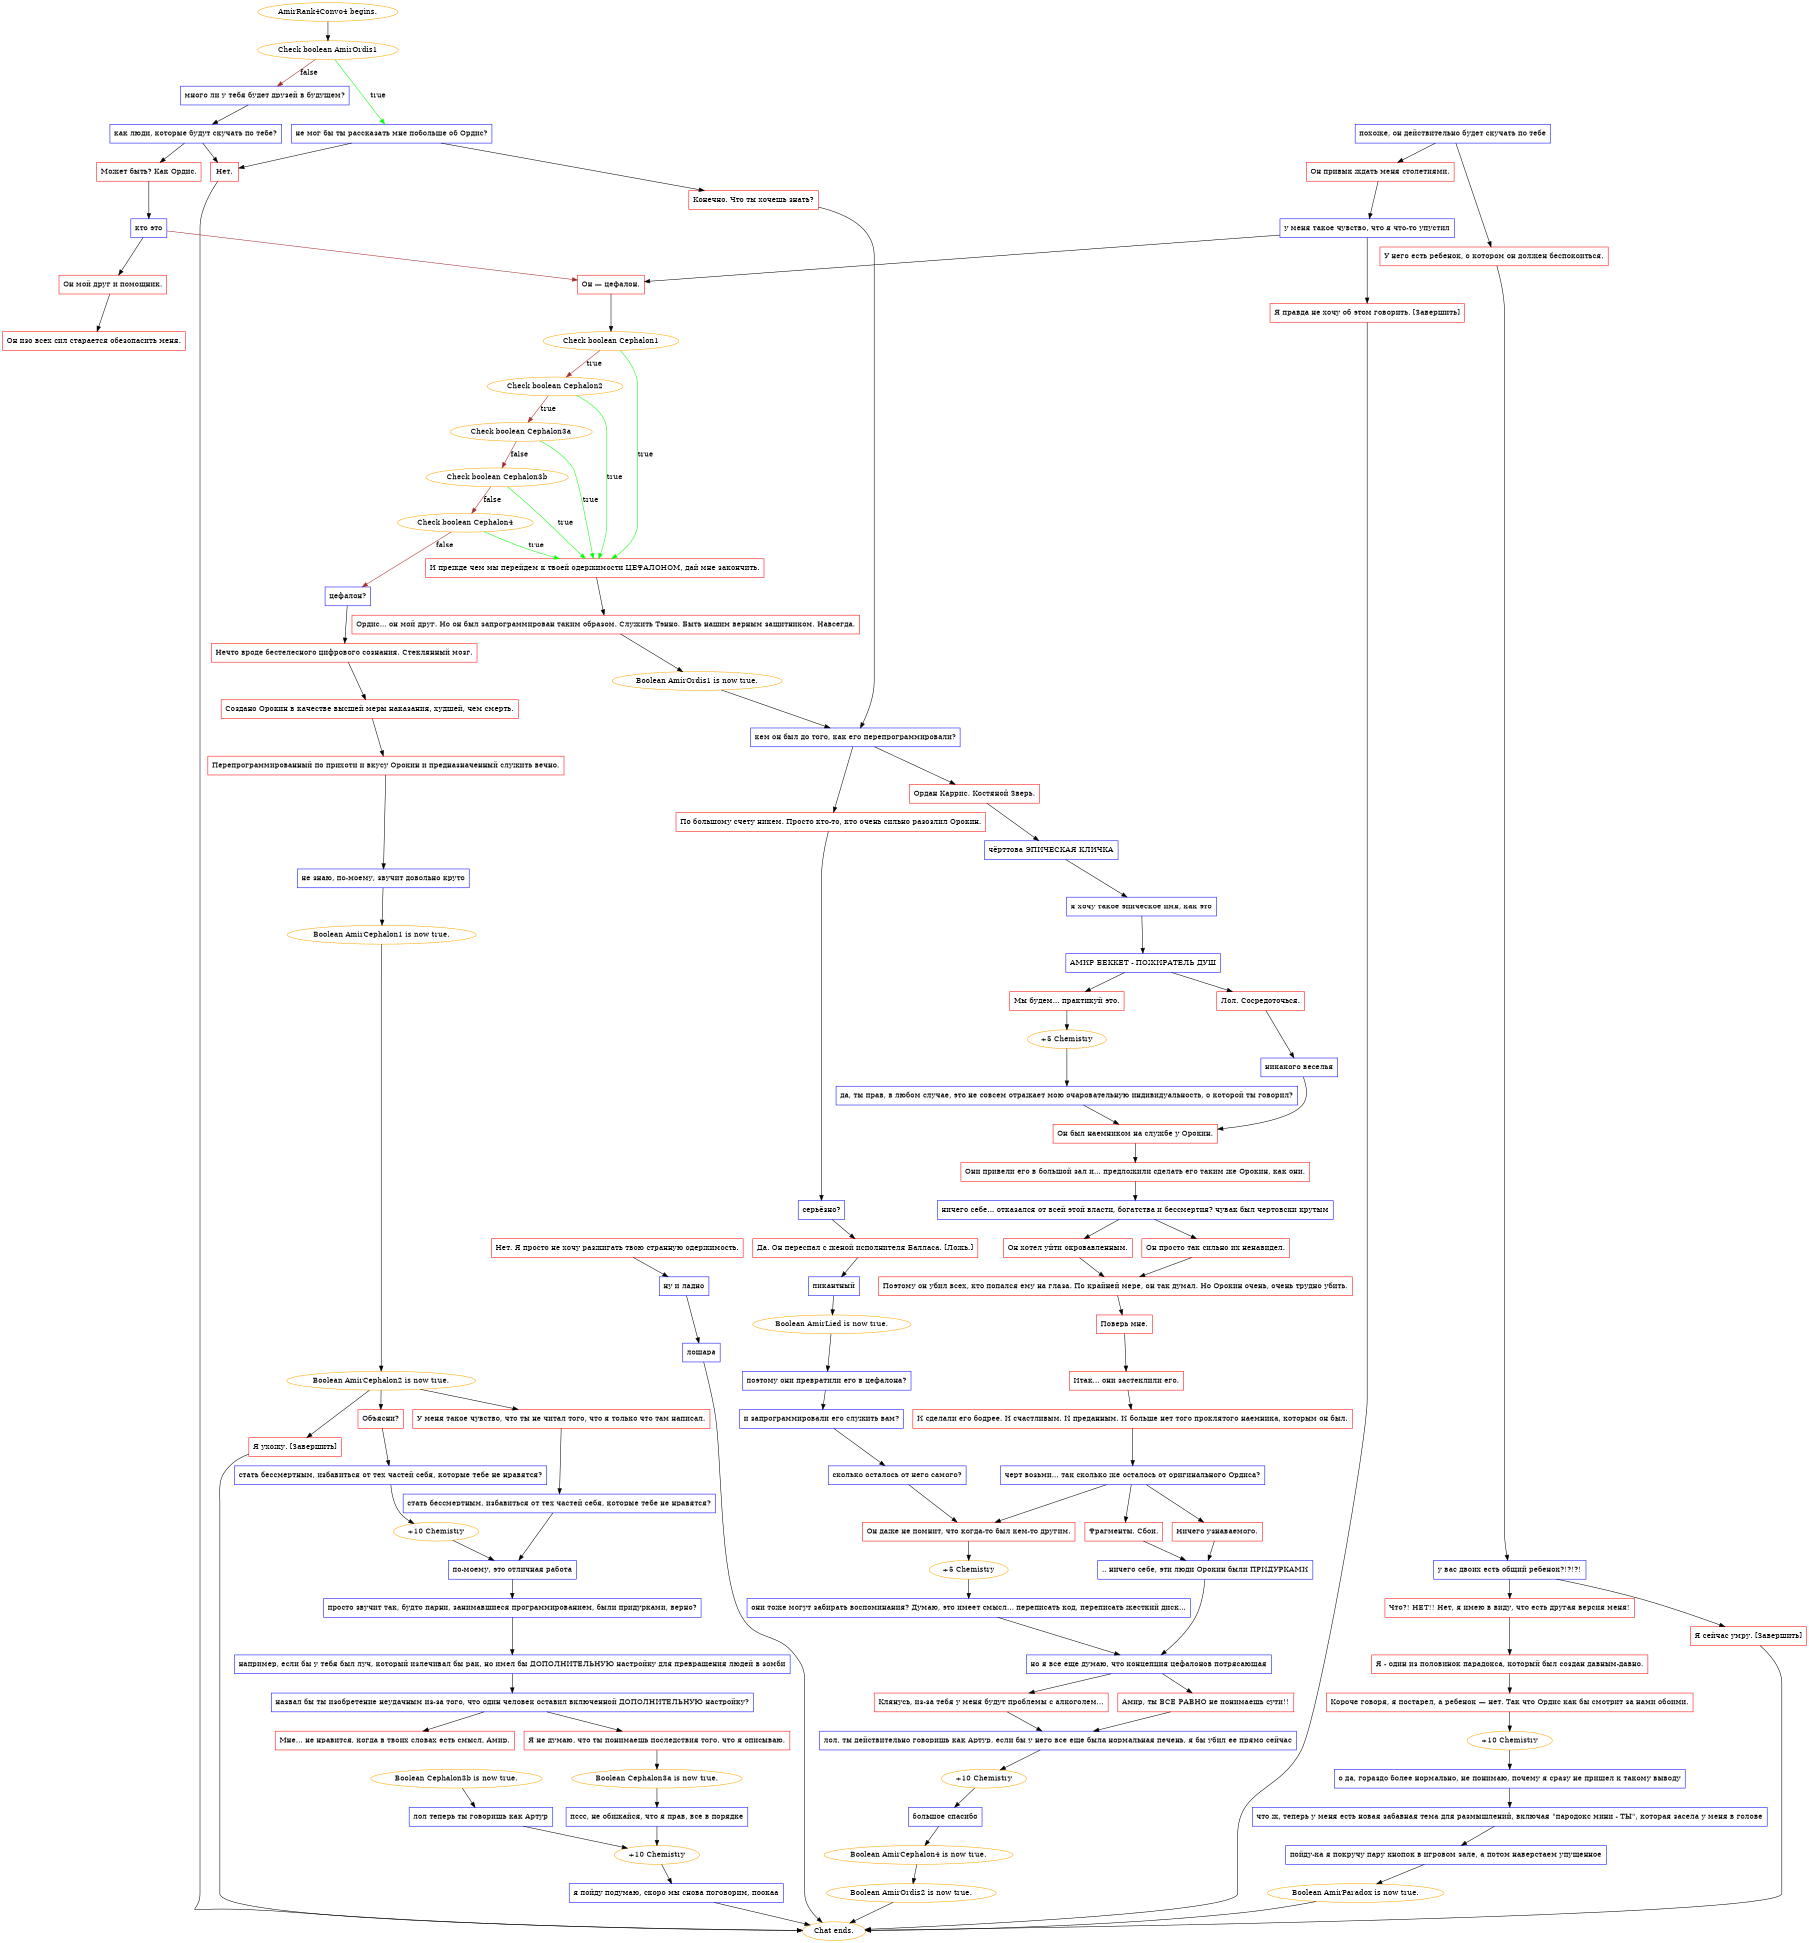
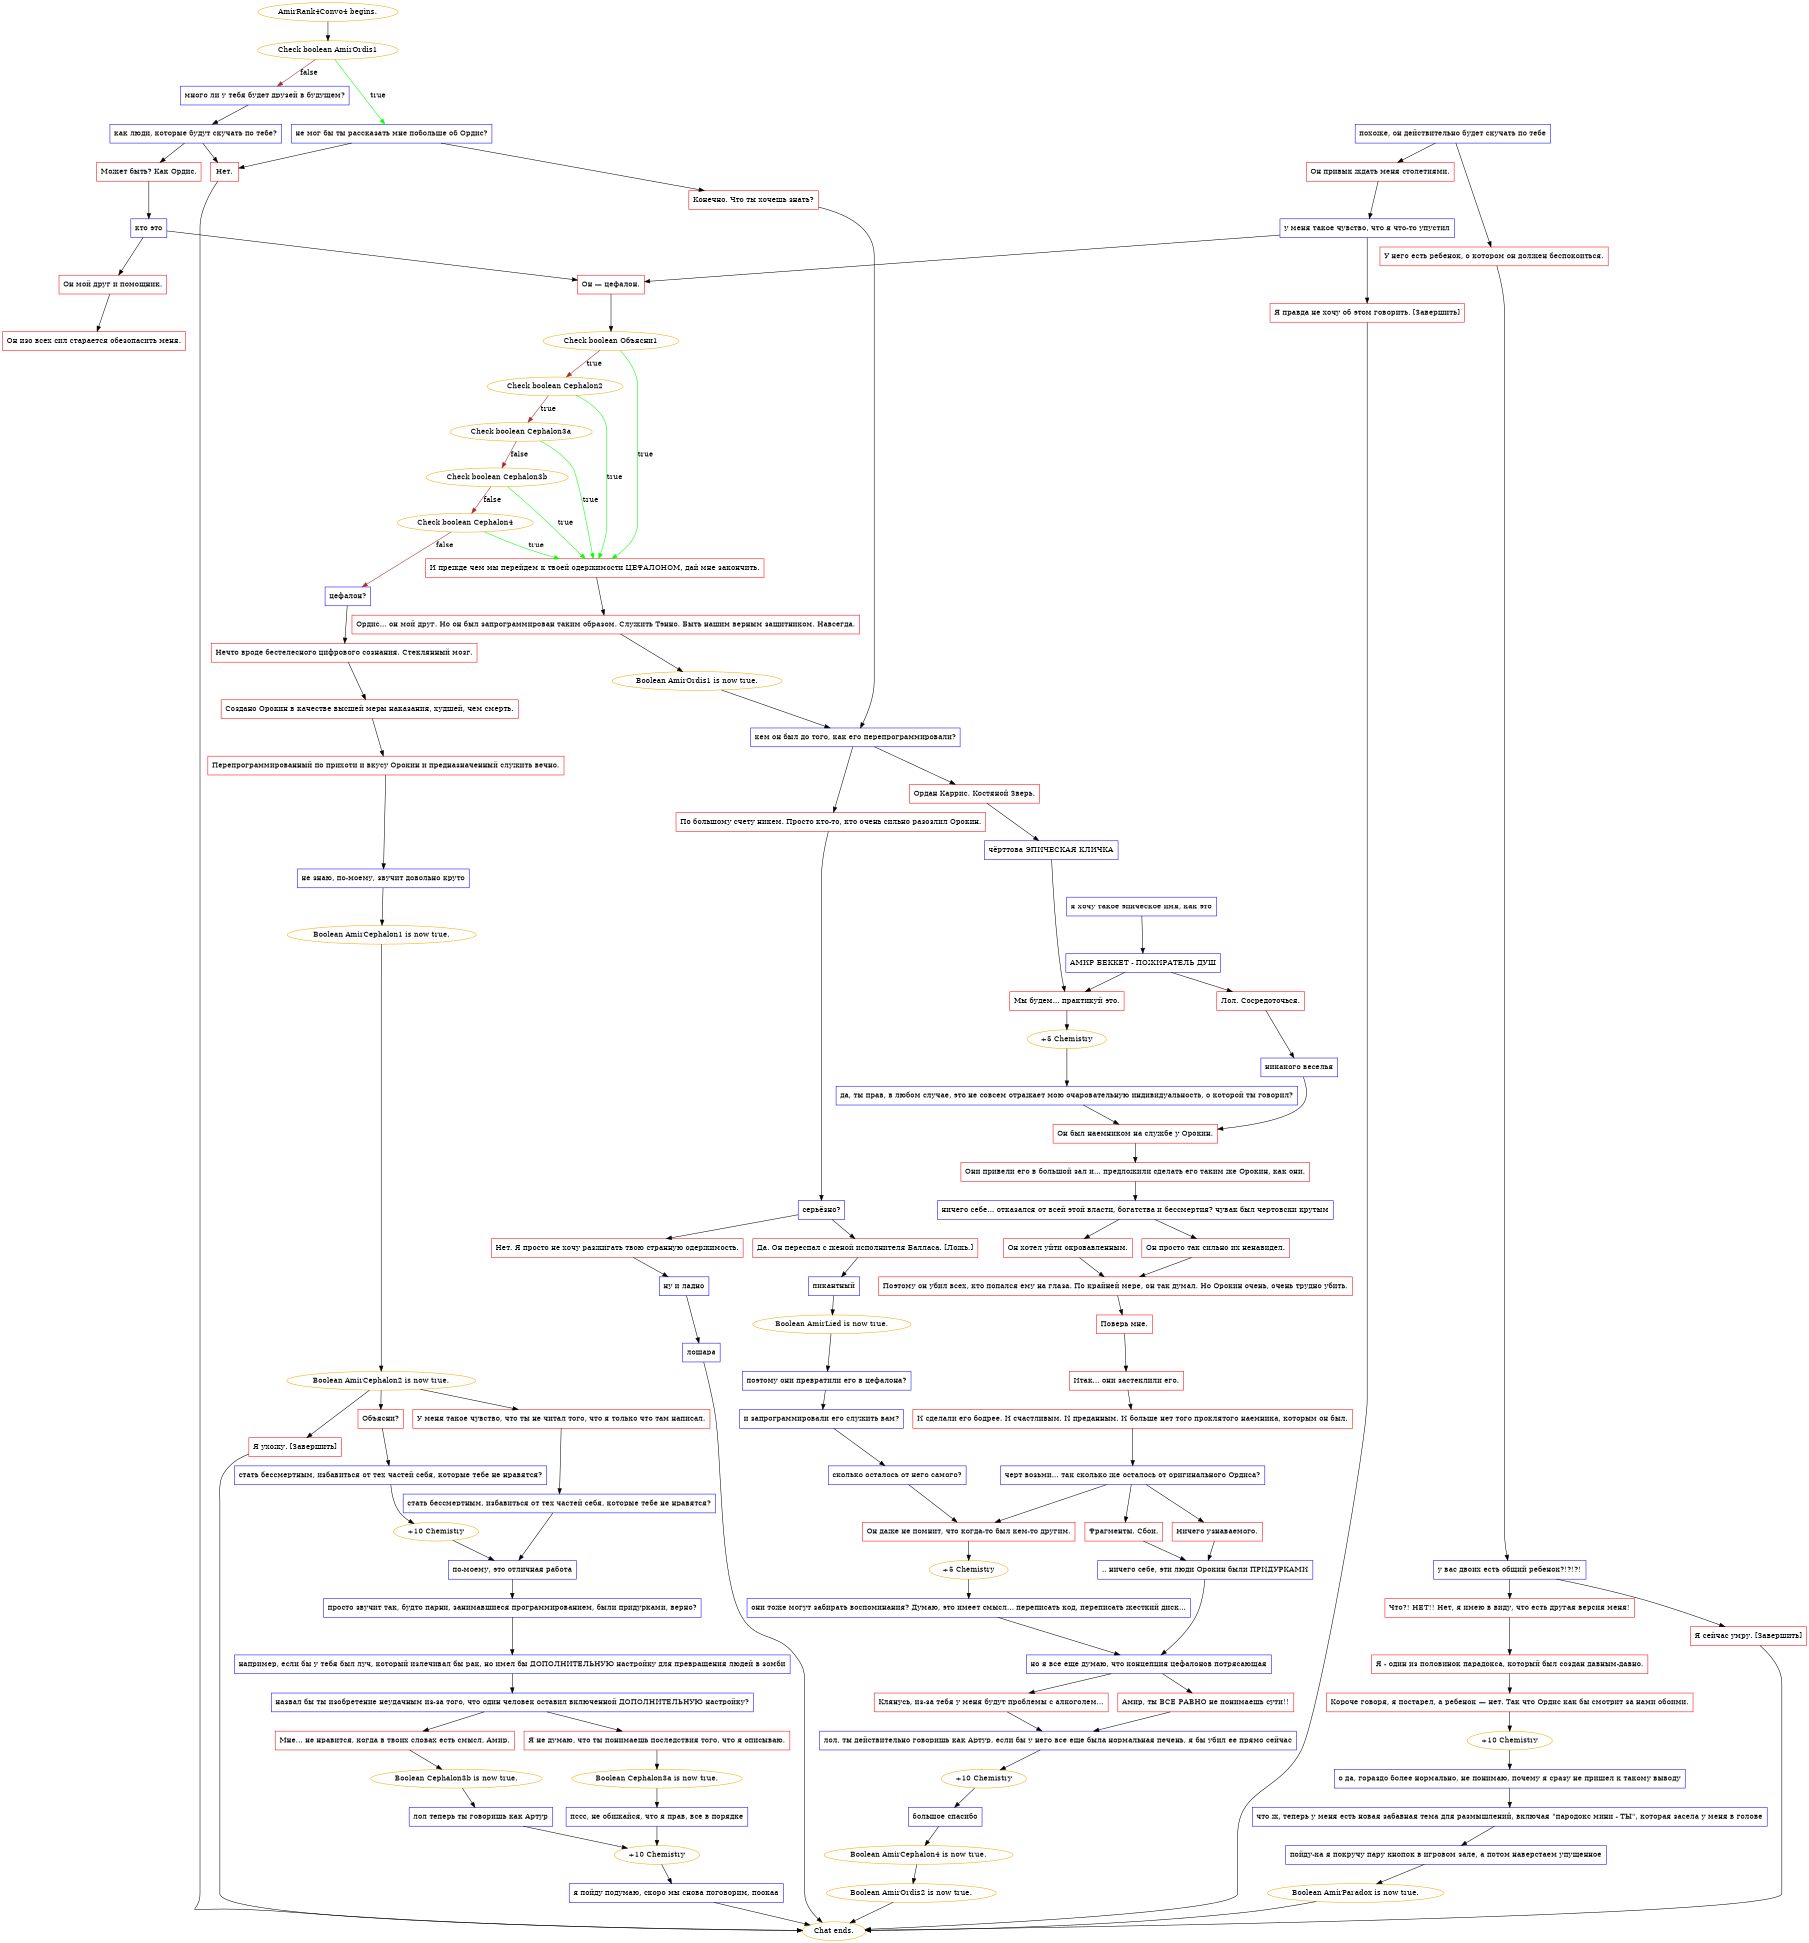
(370, 255) -> (370, 255)
(611, 341) -> (611, 341)
(1094, 877) -> (1056, 923)
none -> (735, 1226)
none -> (423, 1758)
